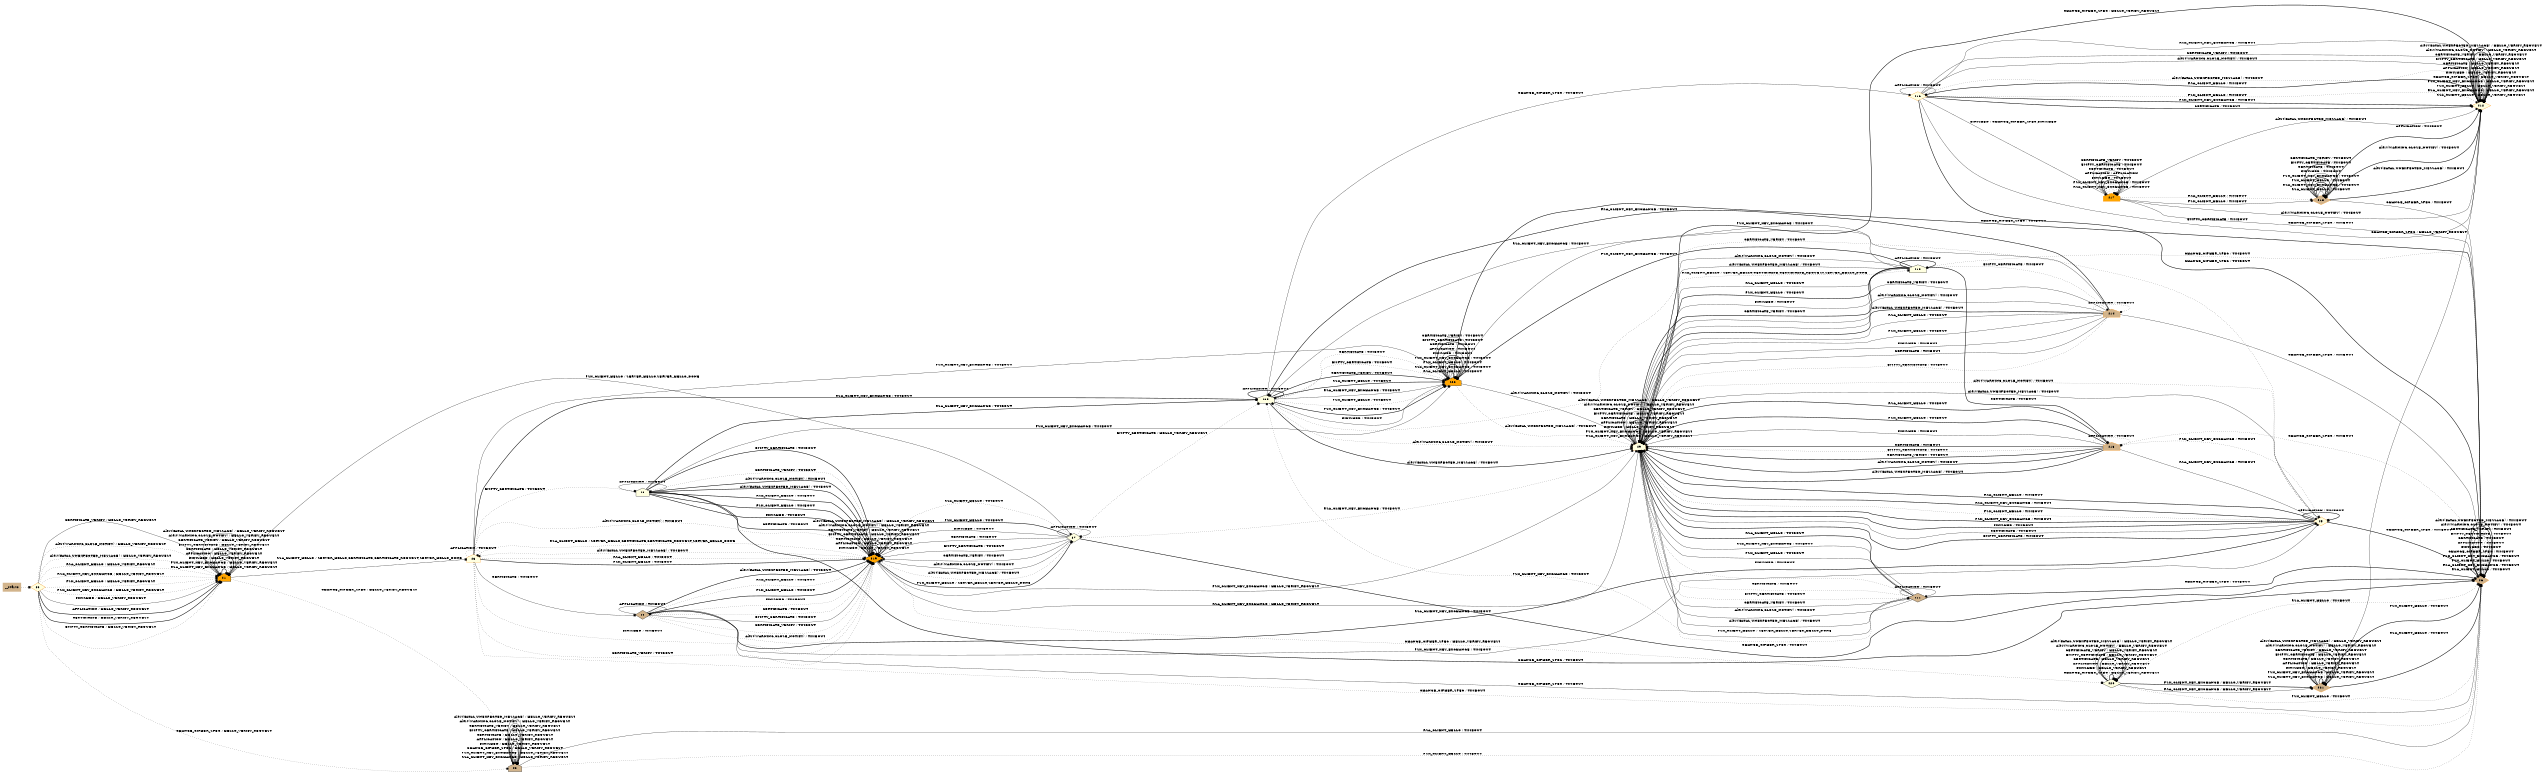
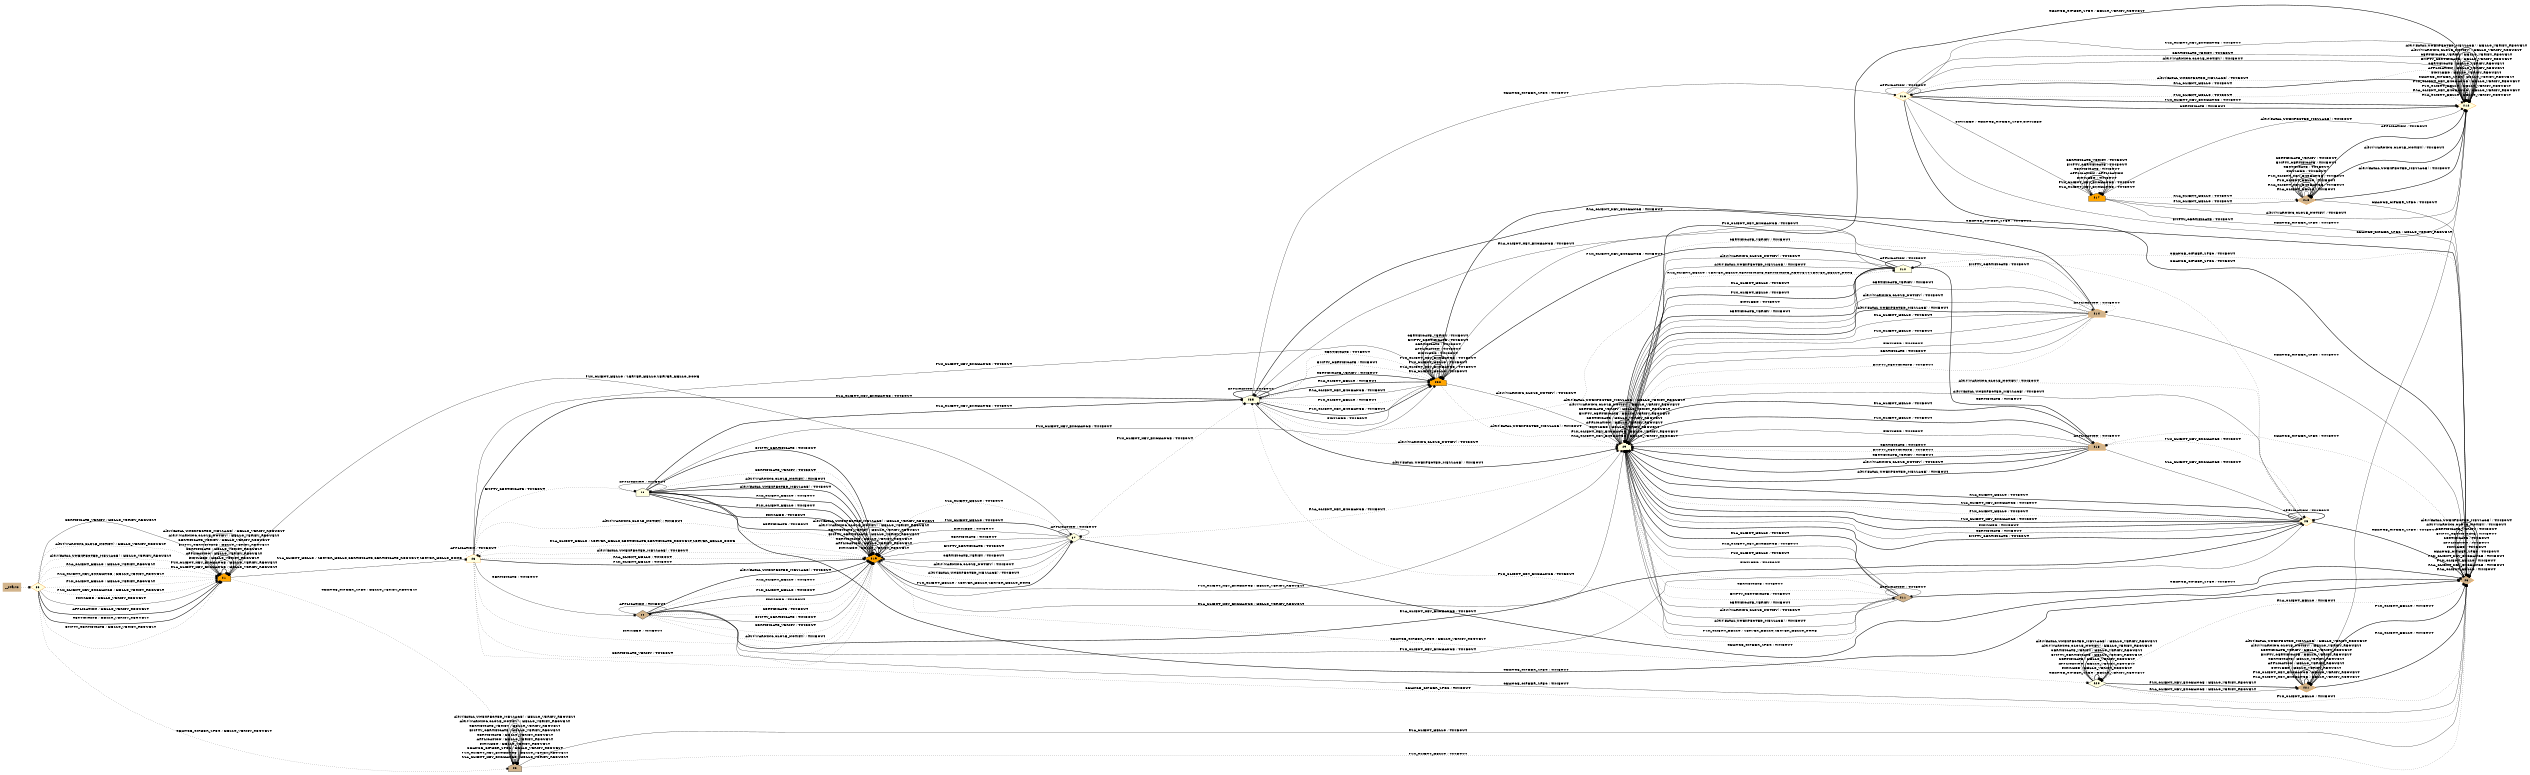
(2112, 198) -> (2097, 198)
(1162, 433) -> (1155, 438)
